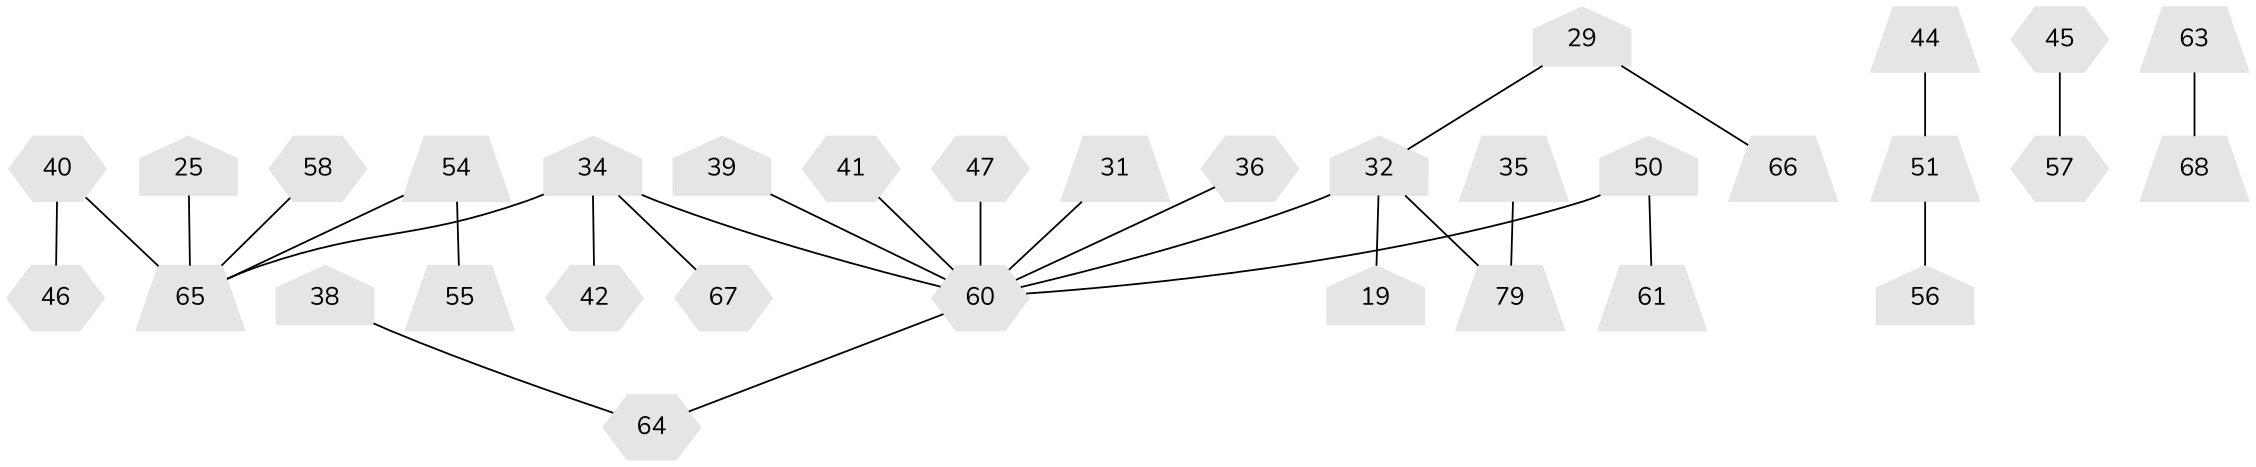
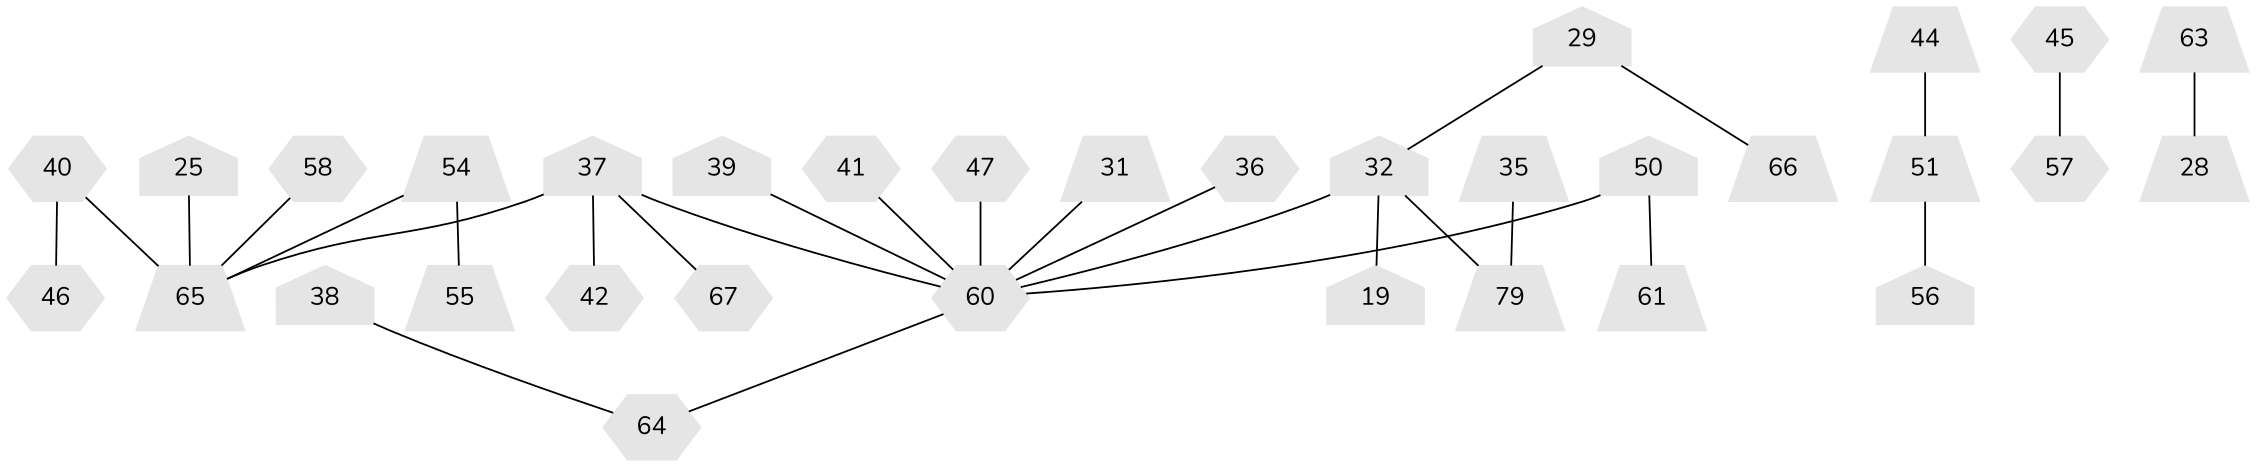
(593, 169) -> (593, 169)
(2195, 169) -> (2195, 169)
